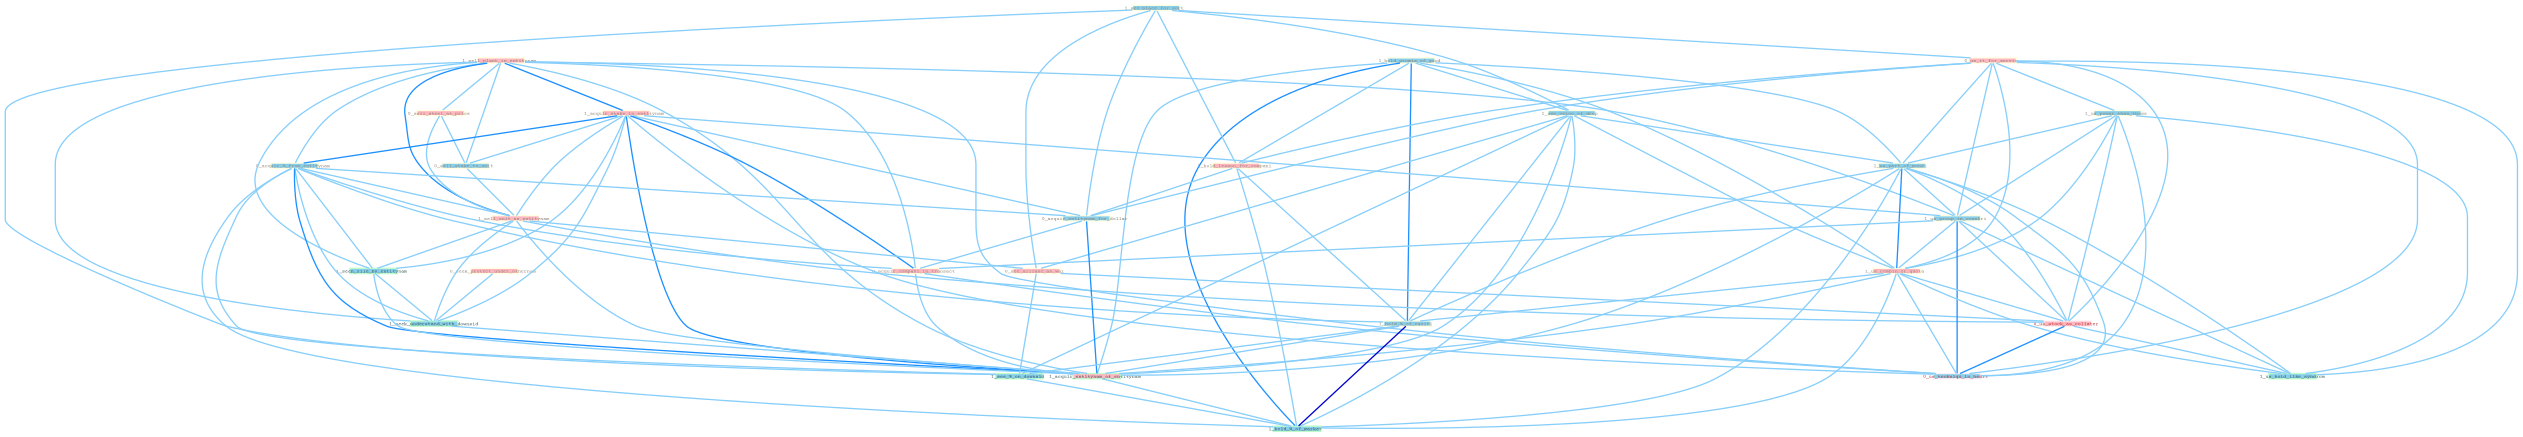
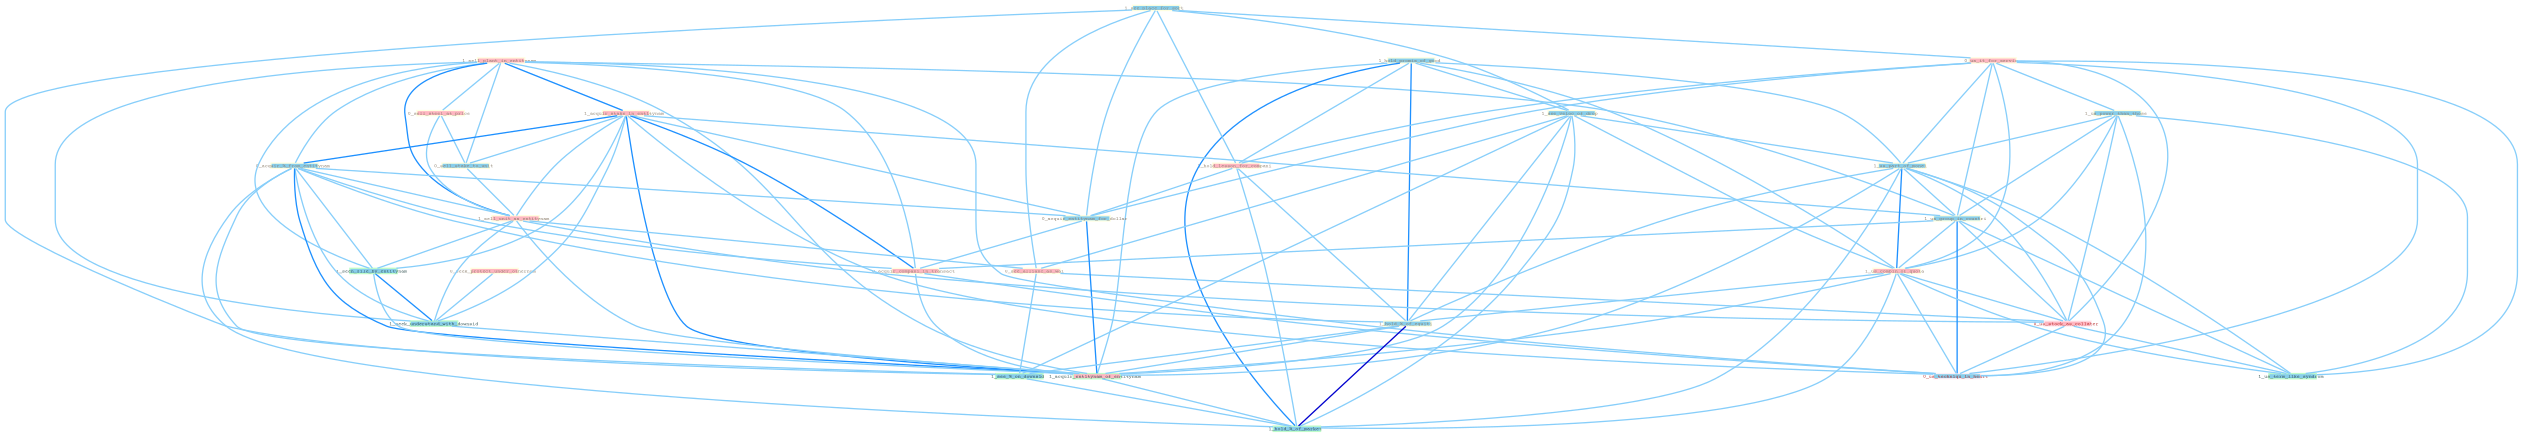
(404, 297) -> (404, 297)
(2012, 350) -> (2012, 350)
(2293, 376) -> (2293, 376)
